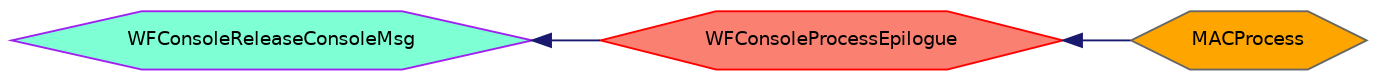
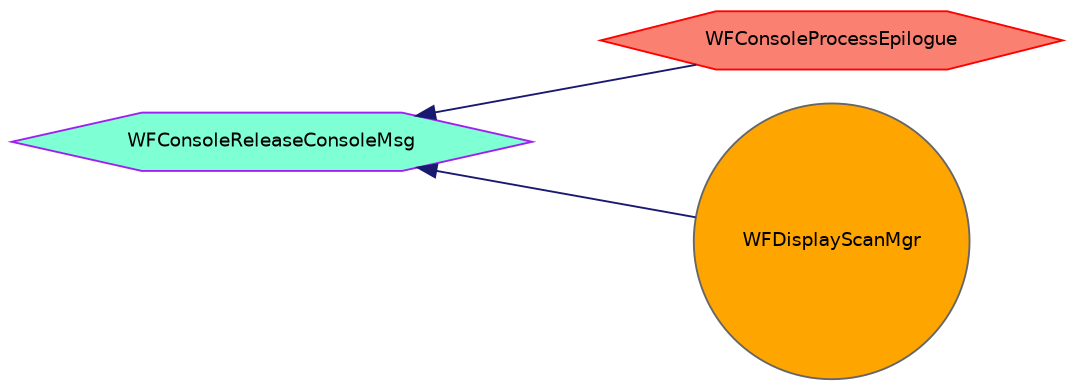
(1249, 40) -> none
none -> (832, 241)
